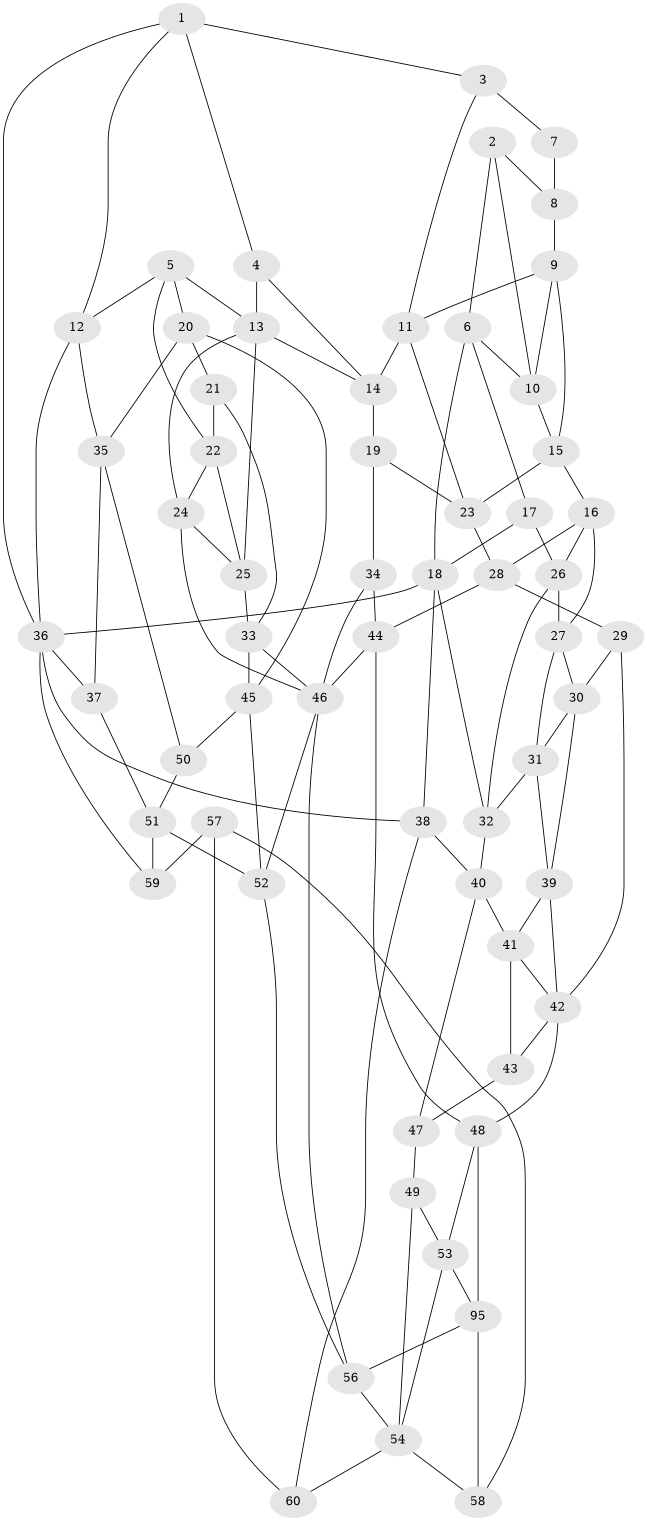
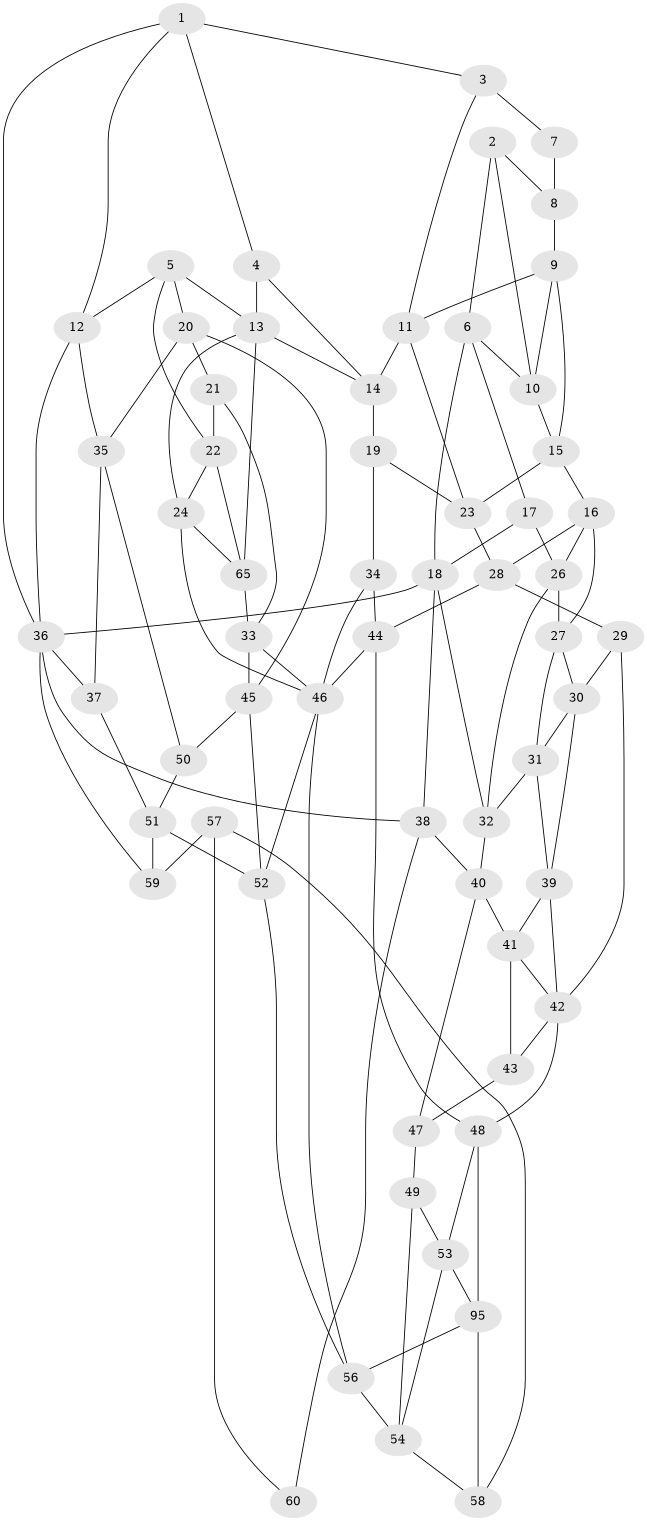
(244, 575) -> (244, 575)
(346, 1471) -> none
